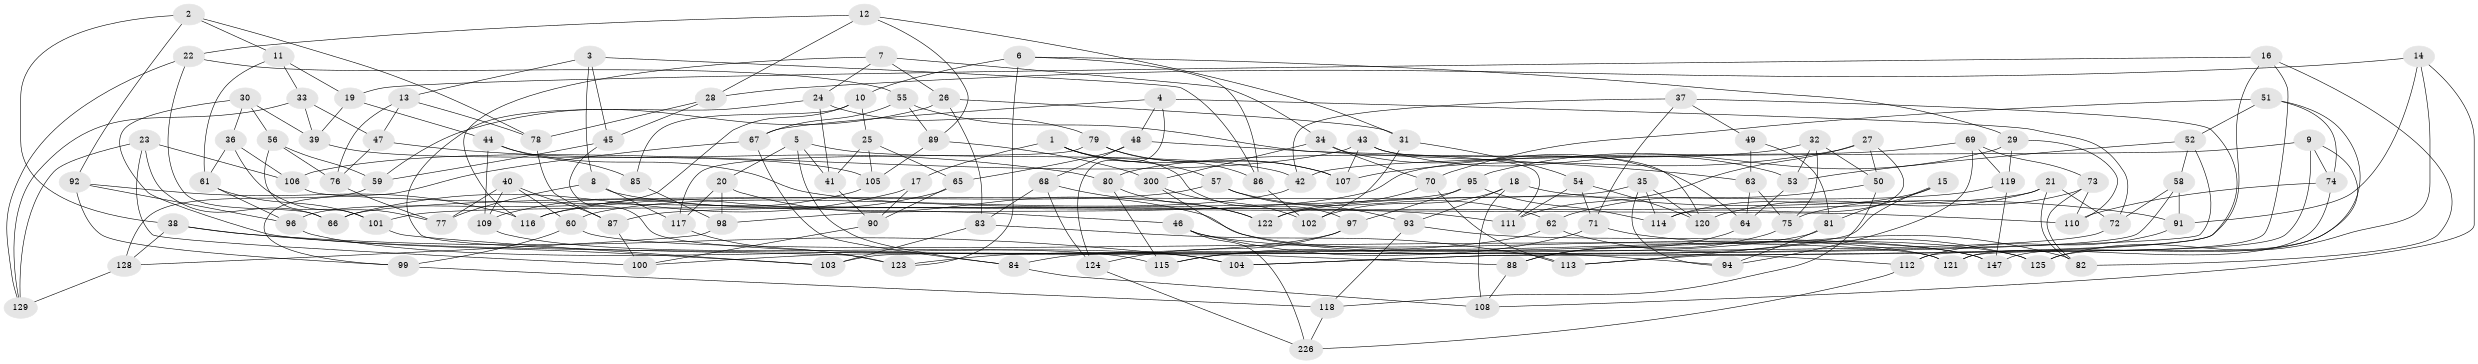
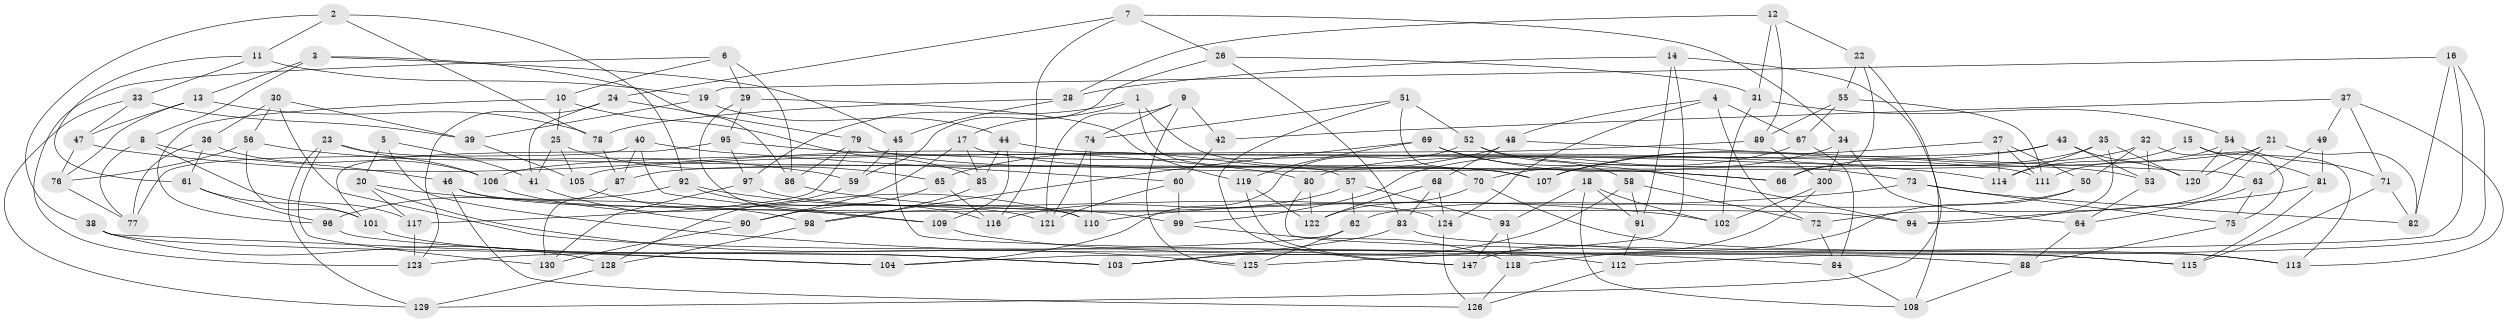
(1051, 157) -> none
none -> (972, 161)
(640, 266) -> (547, 266)
(1306, 350) -> (1475, 308)
